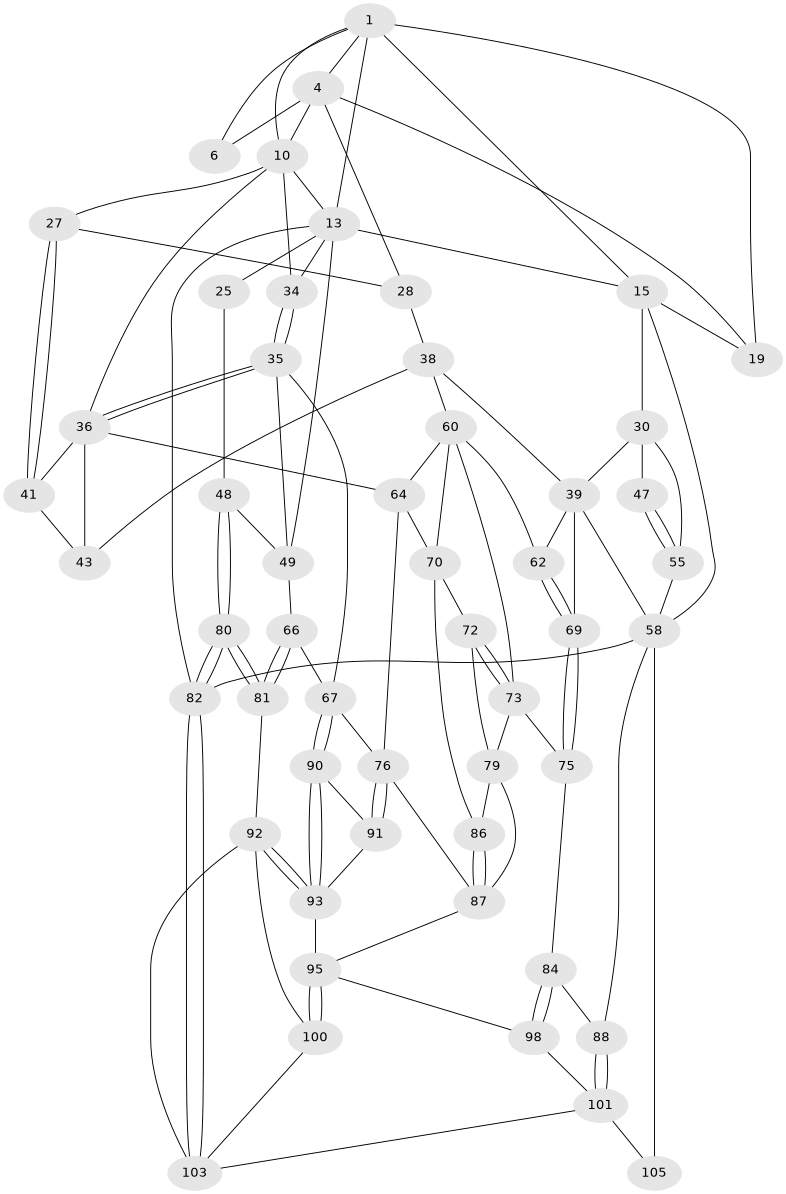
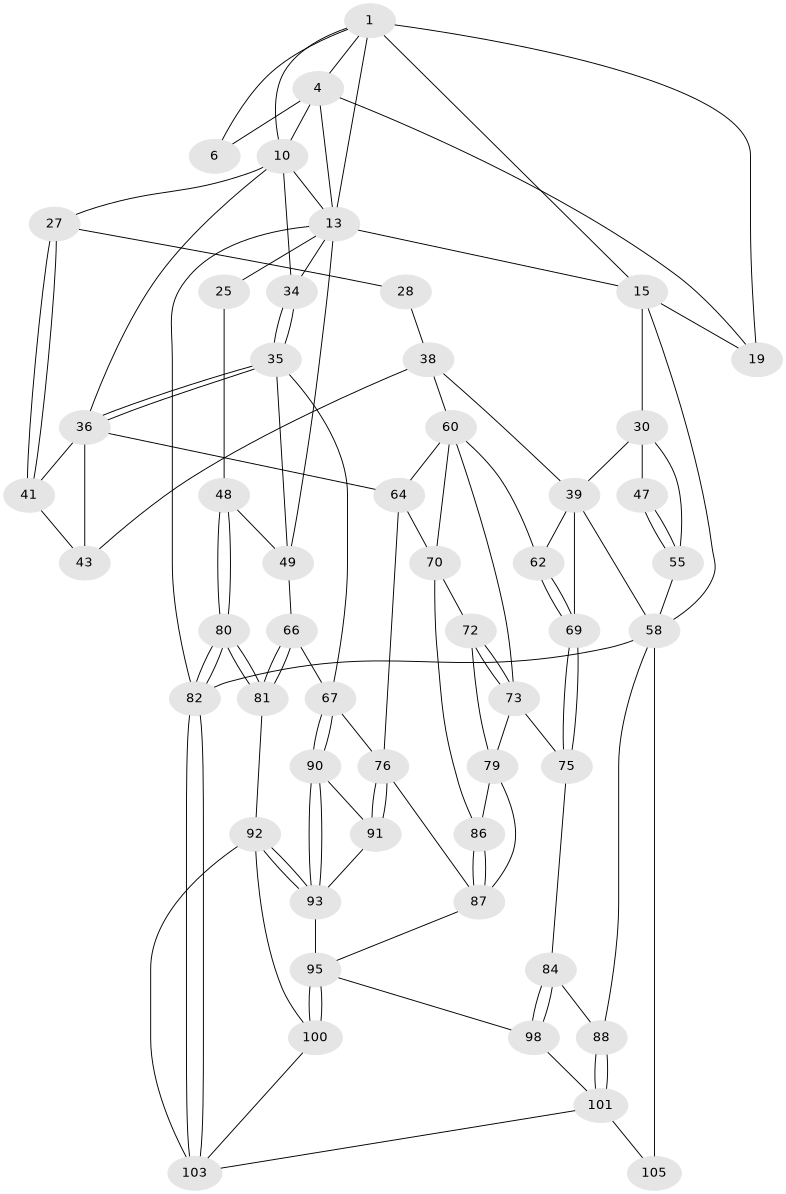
(362, 190) -> (326, 156)
